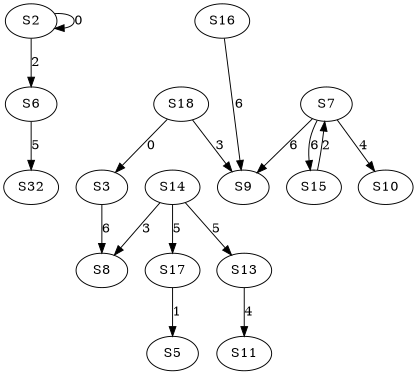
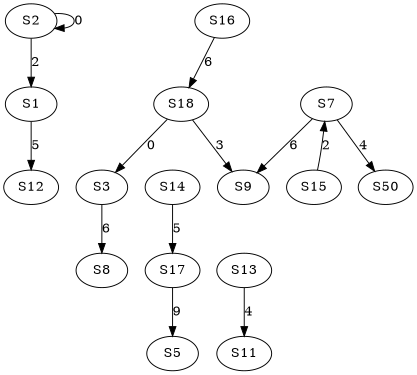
(232, 99) -> (204, 58)
(31, 104) -> (31, 104)
(310, 140) -> none
(31, 187) -> (31, 187)
(386, 187) -> (386, 187)
(140, 225) -> none
(205, 225) -> none
(177, 312) -> (177, 312)
